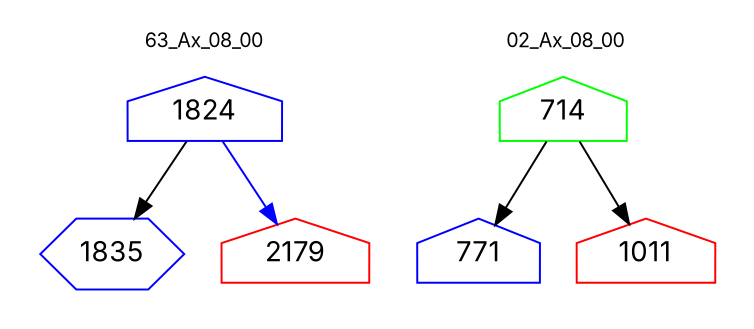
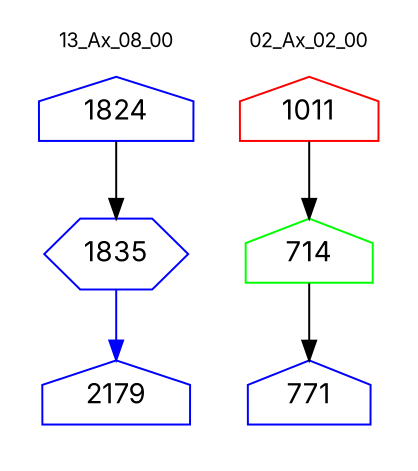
(205, 42) -> (116, 42)
(566, 42) -> (309, 42)
(244, 174) -> (116, 315)
(599, 174) -> (309, 170)
(295, 254) -> (116, 396)
